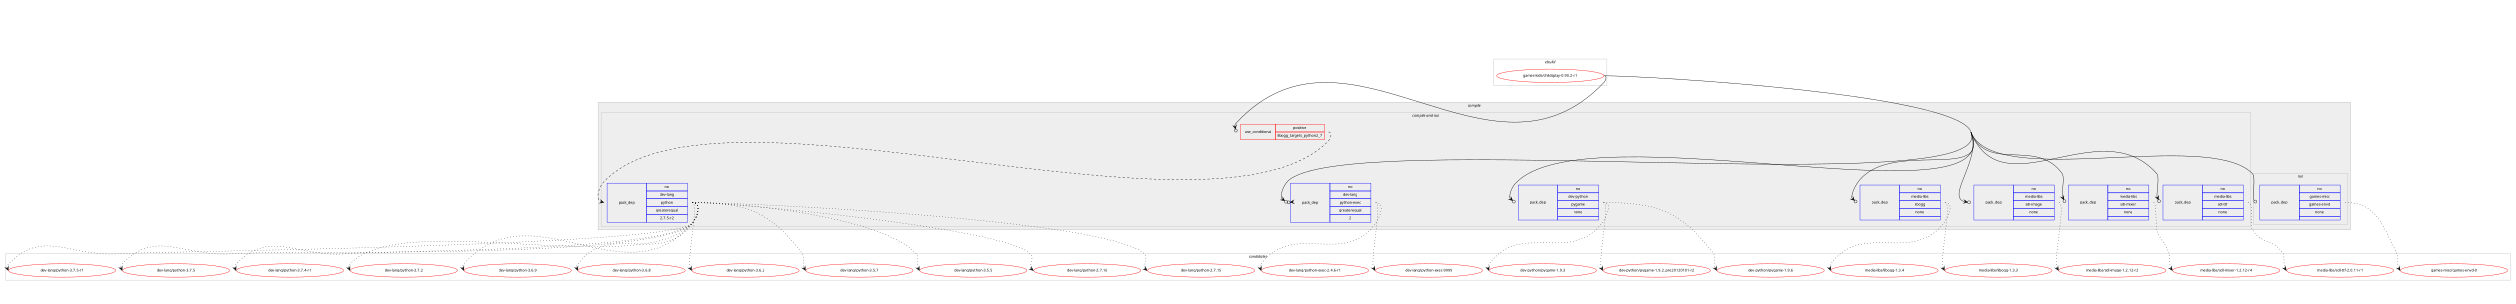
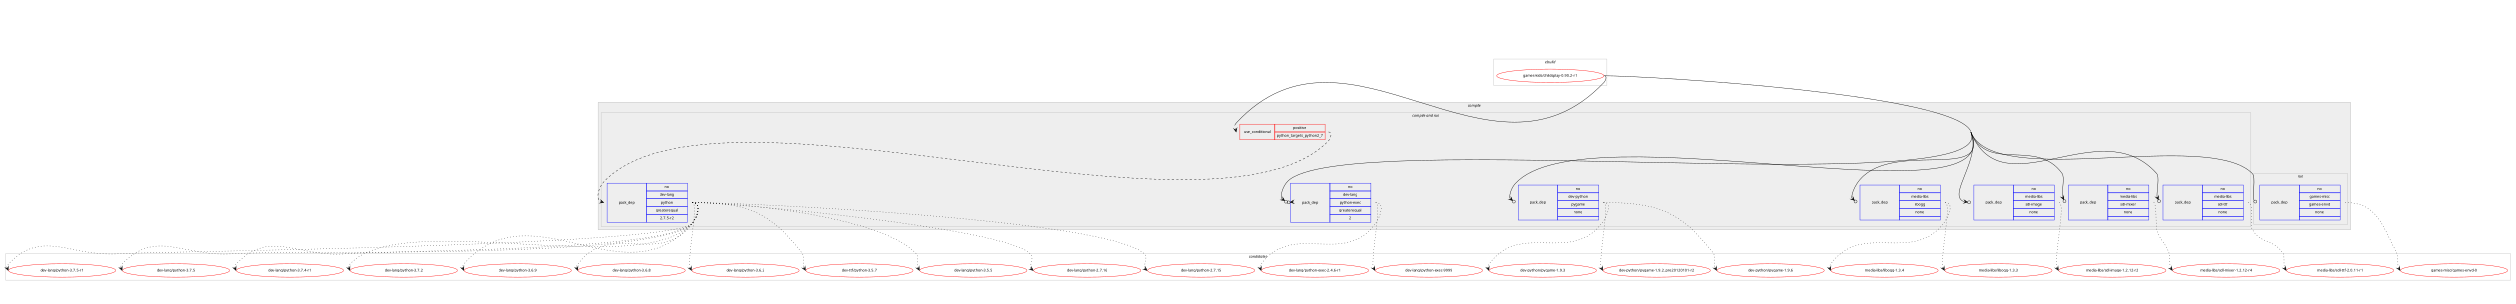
(1432, 106) -> (1432, 106)
(1300, 136) -> (1300, 136)
(859, 270) -> (859, 270)
